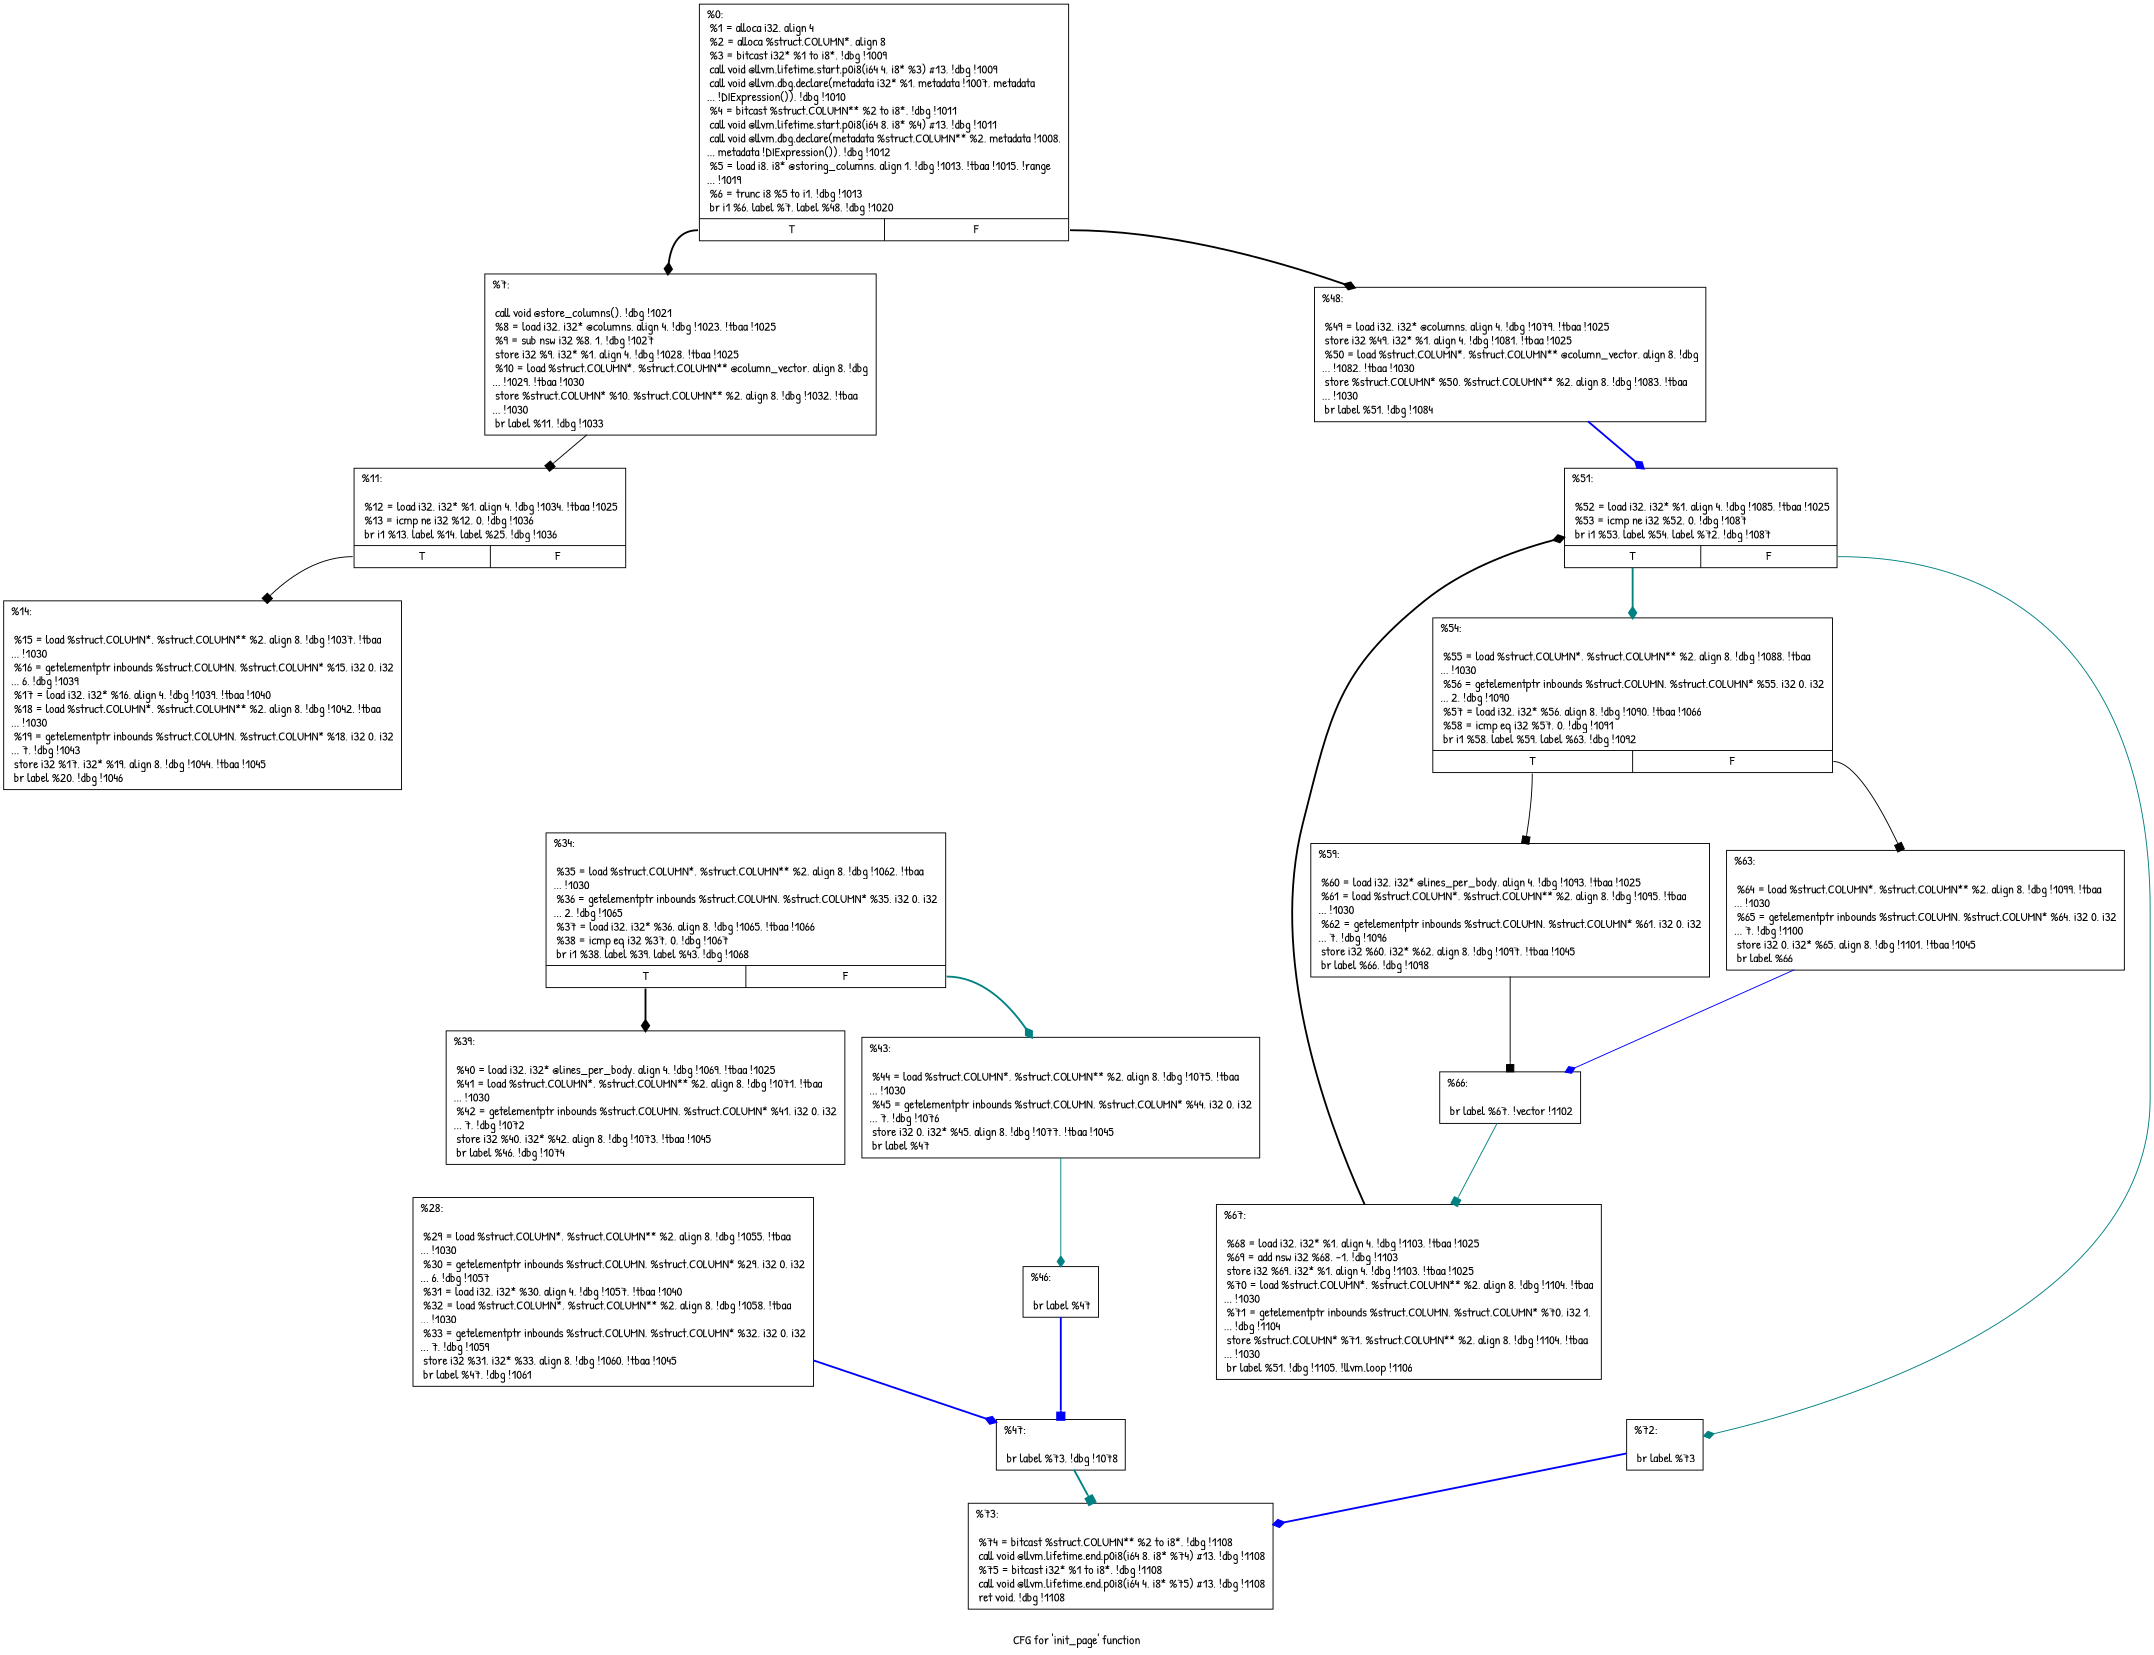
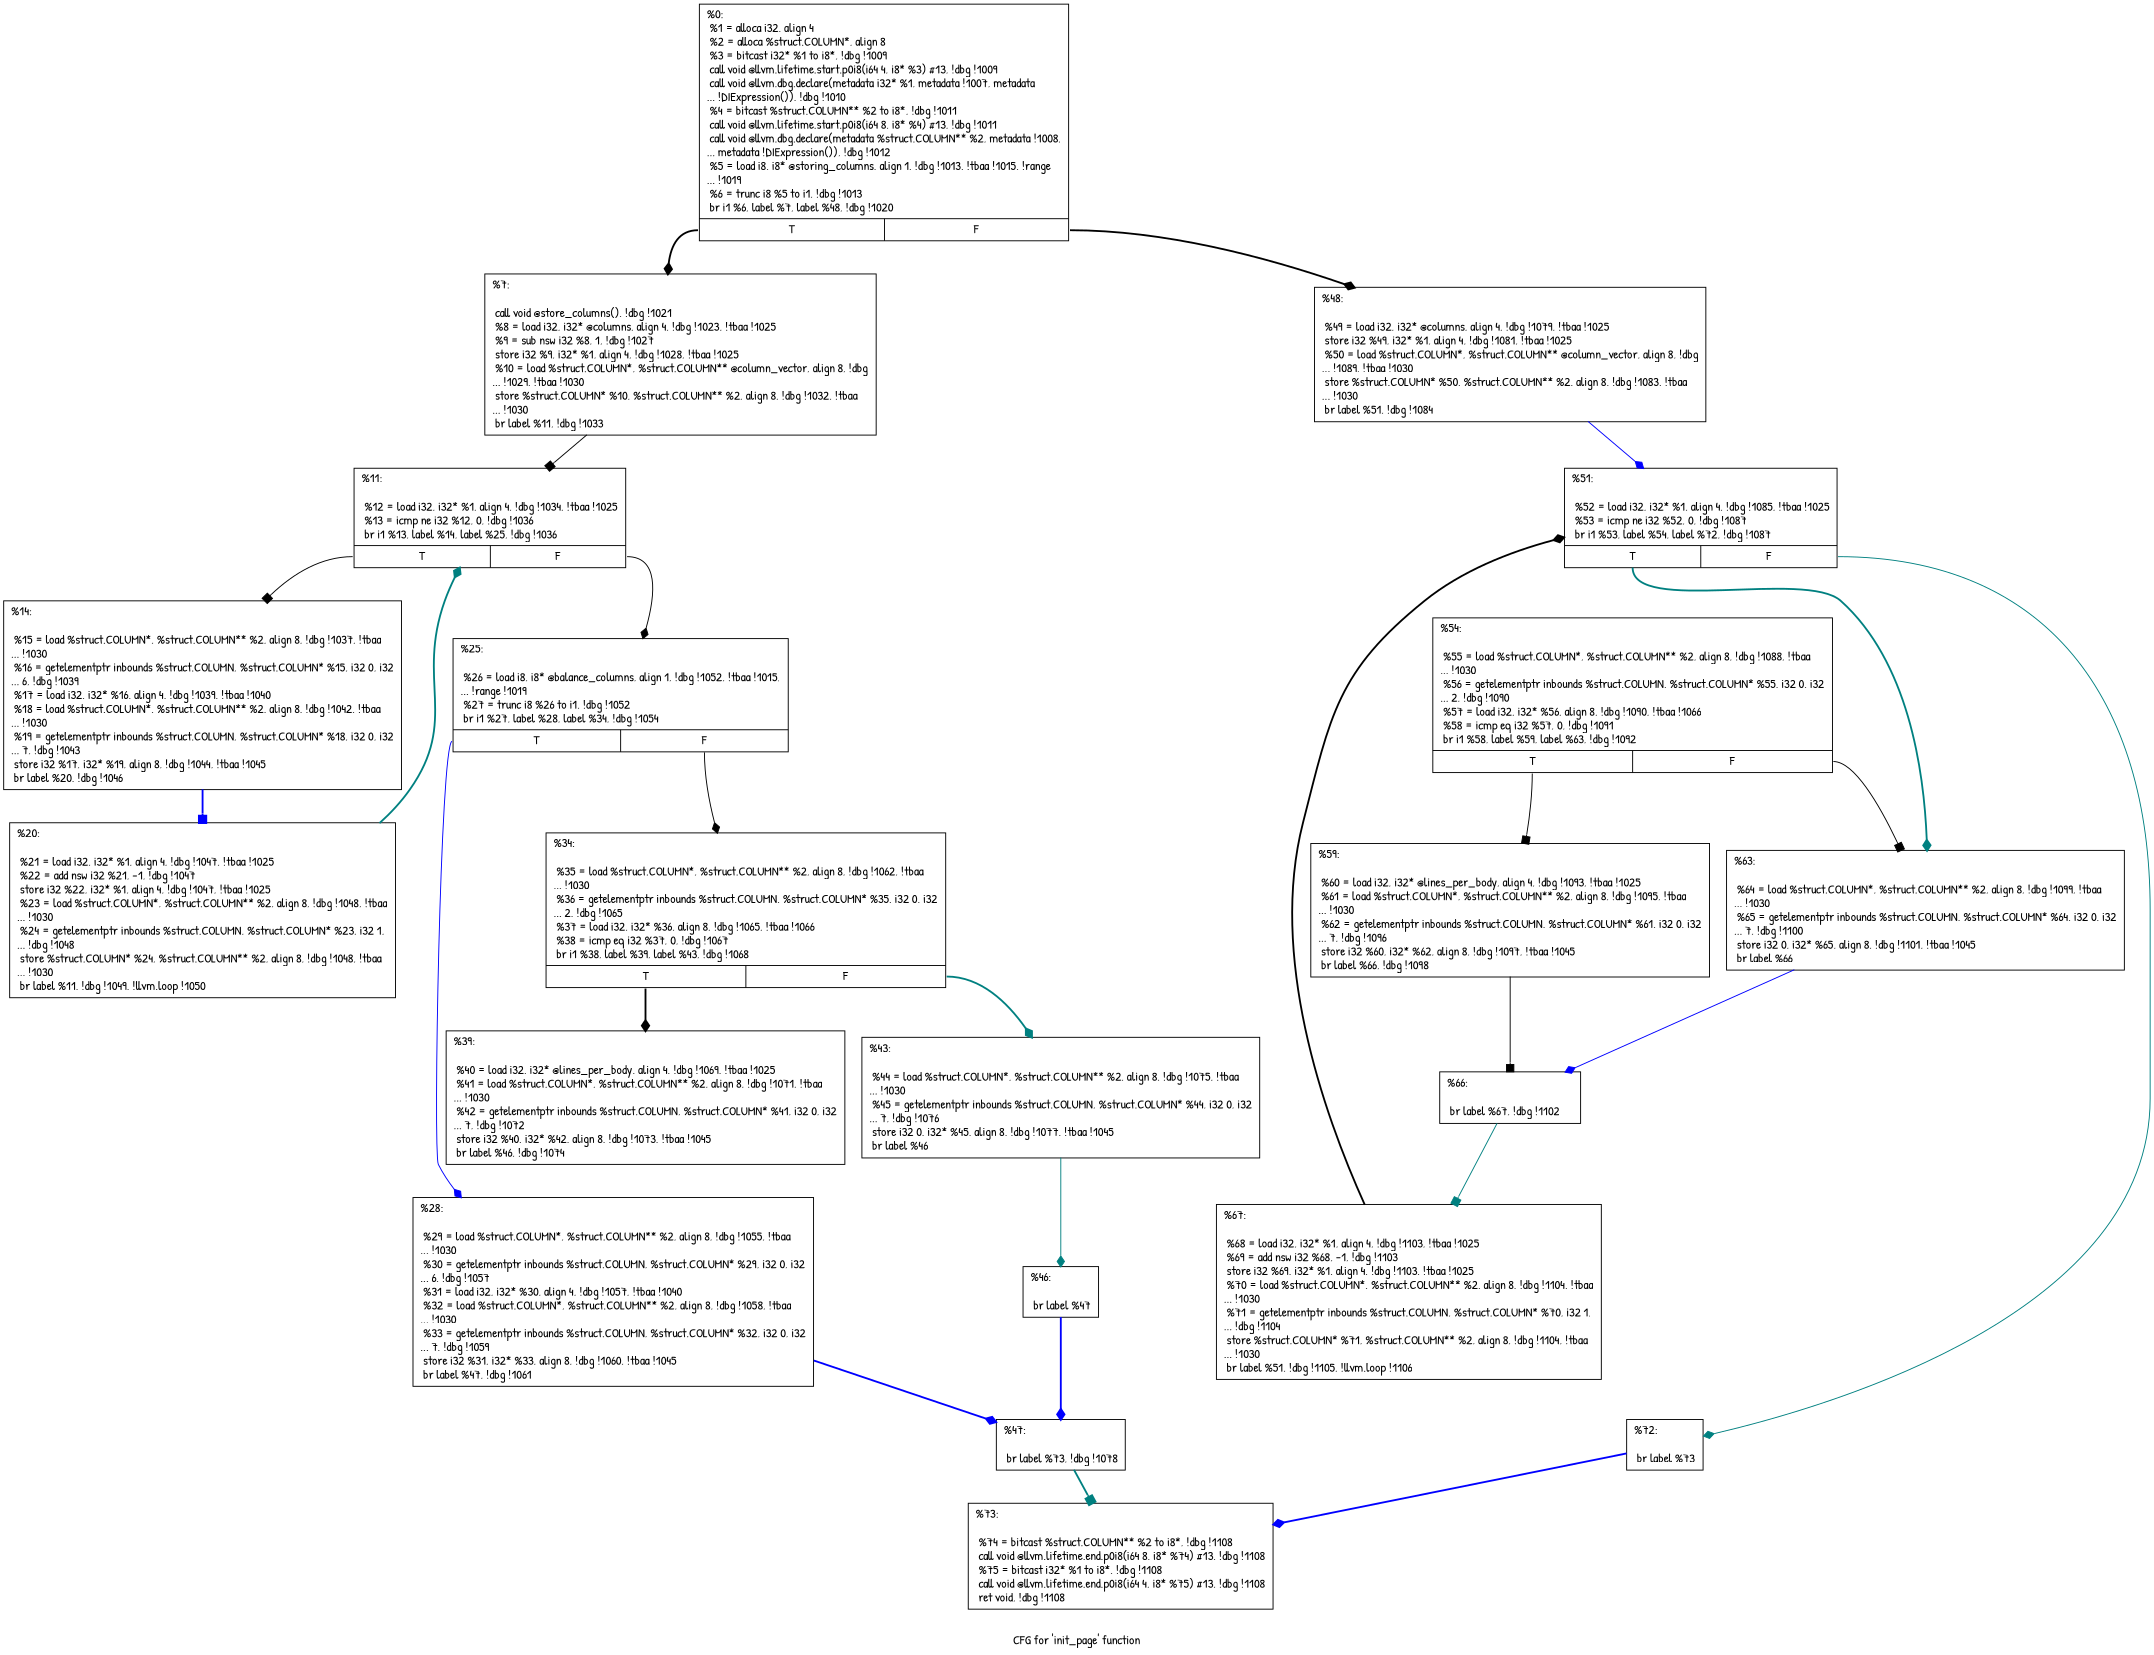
(1368, 368) -> (1368, 368)
(1611, 441) -> (1611, 441)
(1633, 587) -> (1855, 616)
none -> (621, 695)
none -> (203, 910)
(1510, 1111) -> (1504, 1111)
(900, 1146) -> (899, 1146)
(1061, 1364) -> (1061, 1364)
